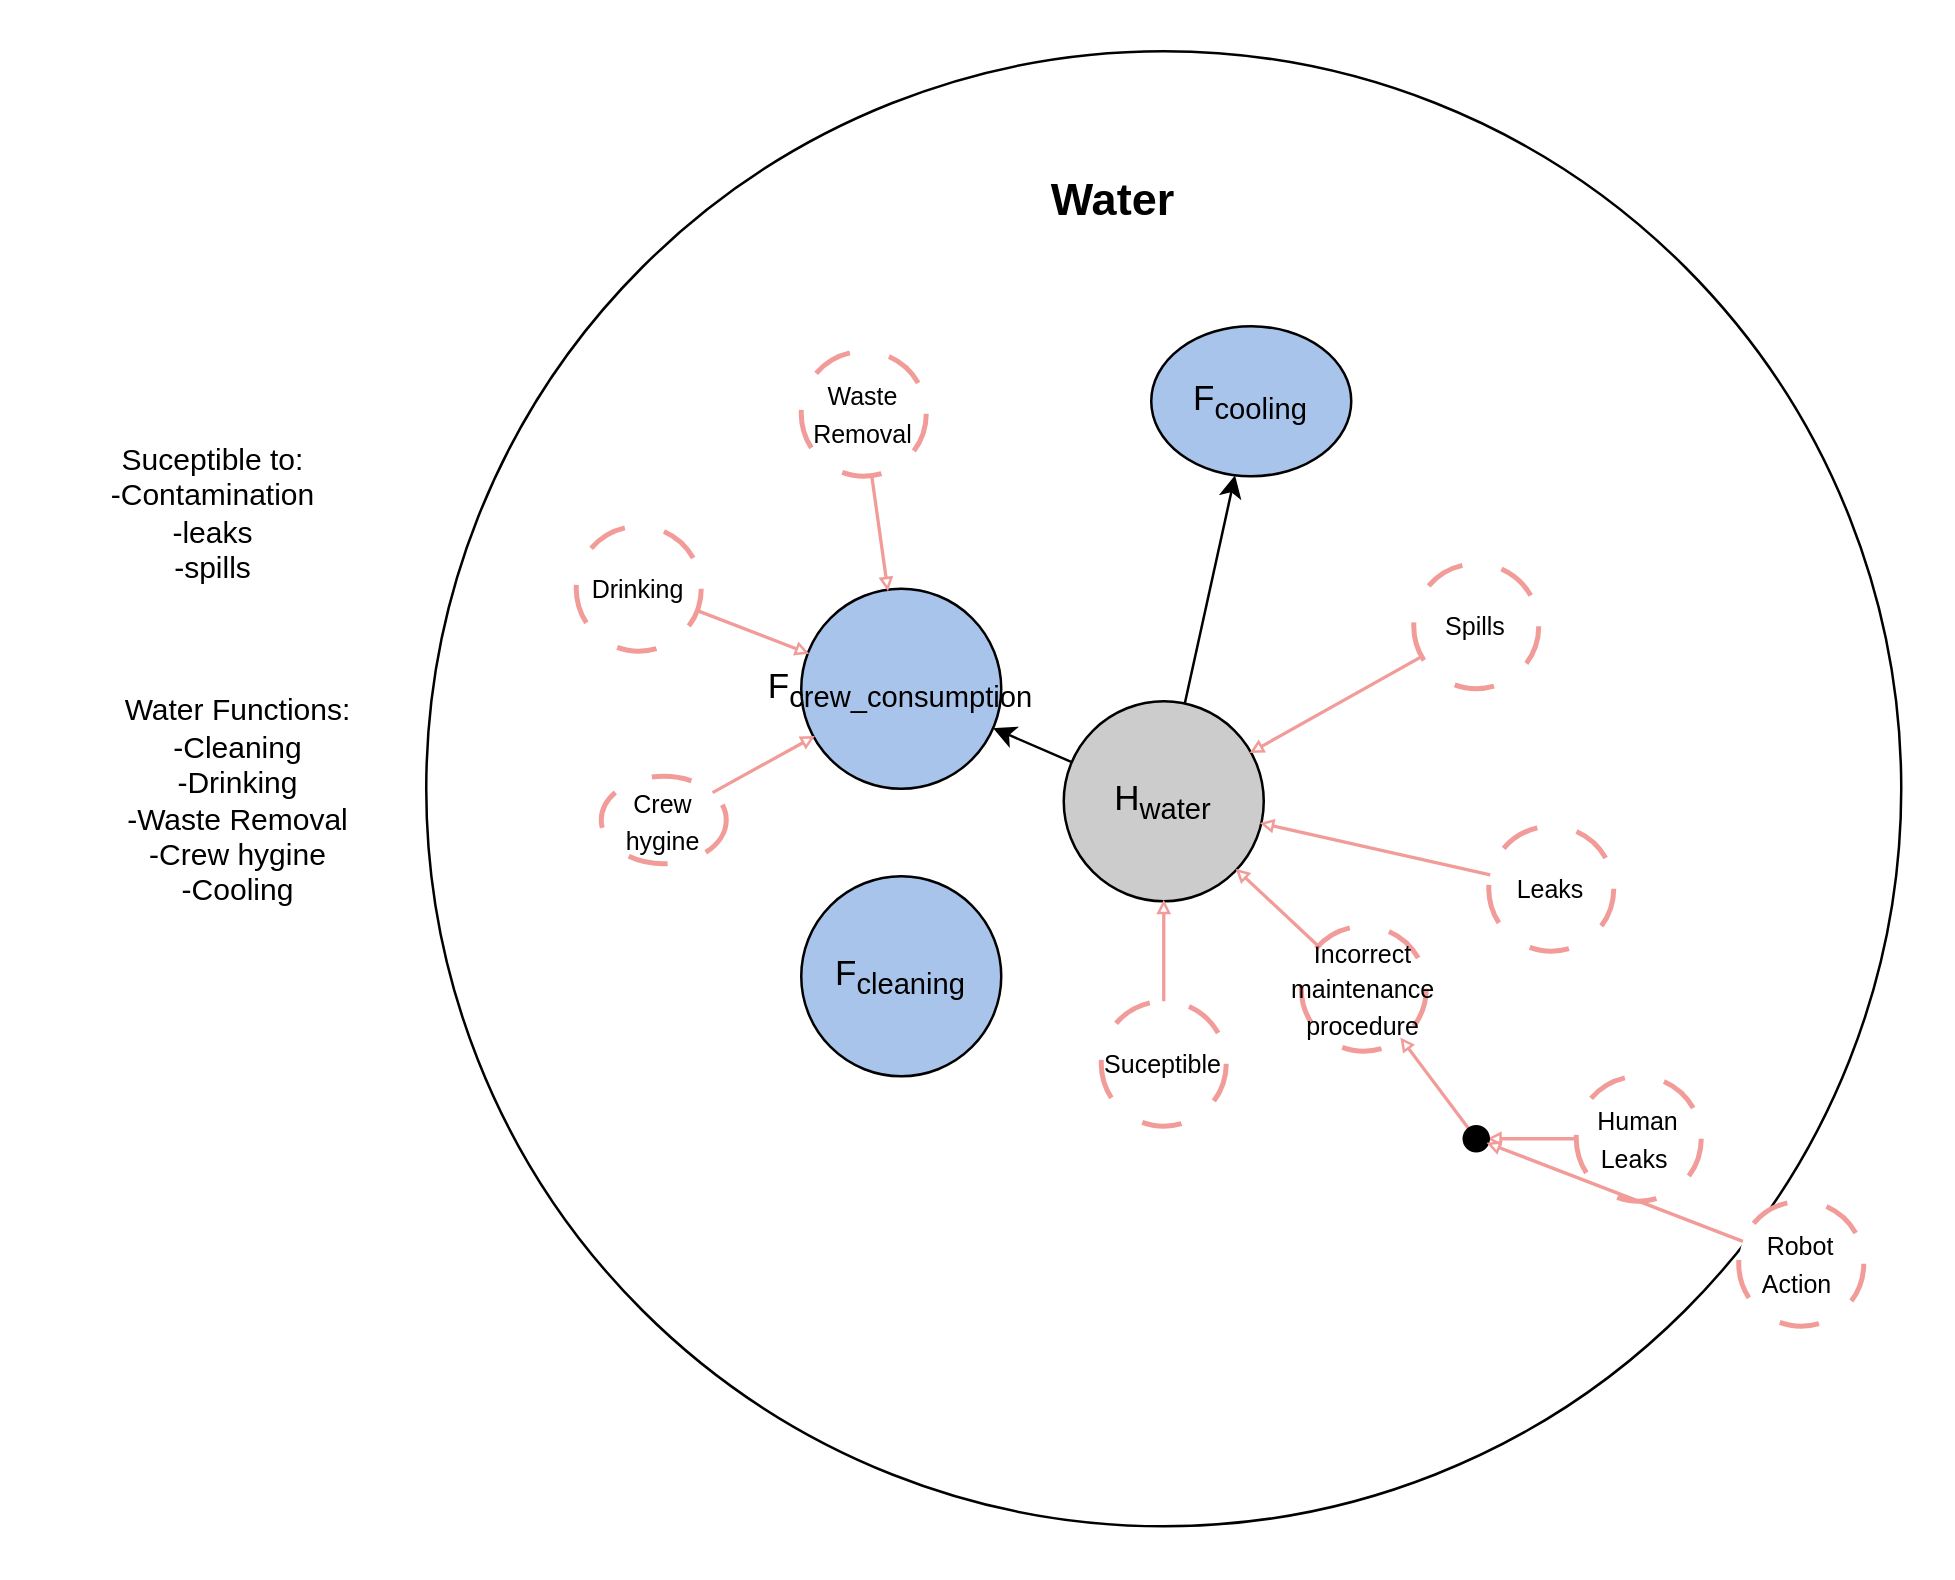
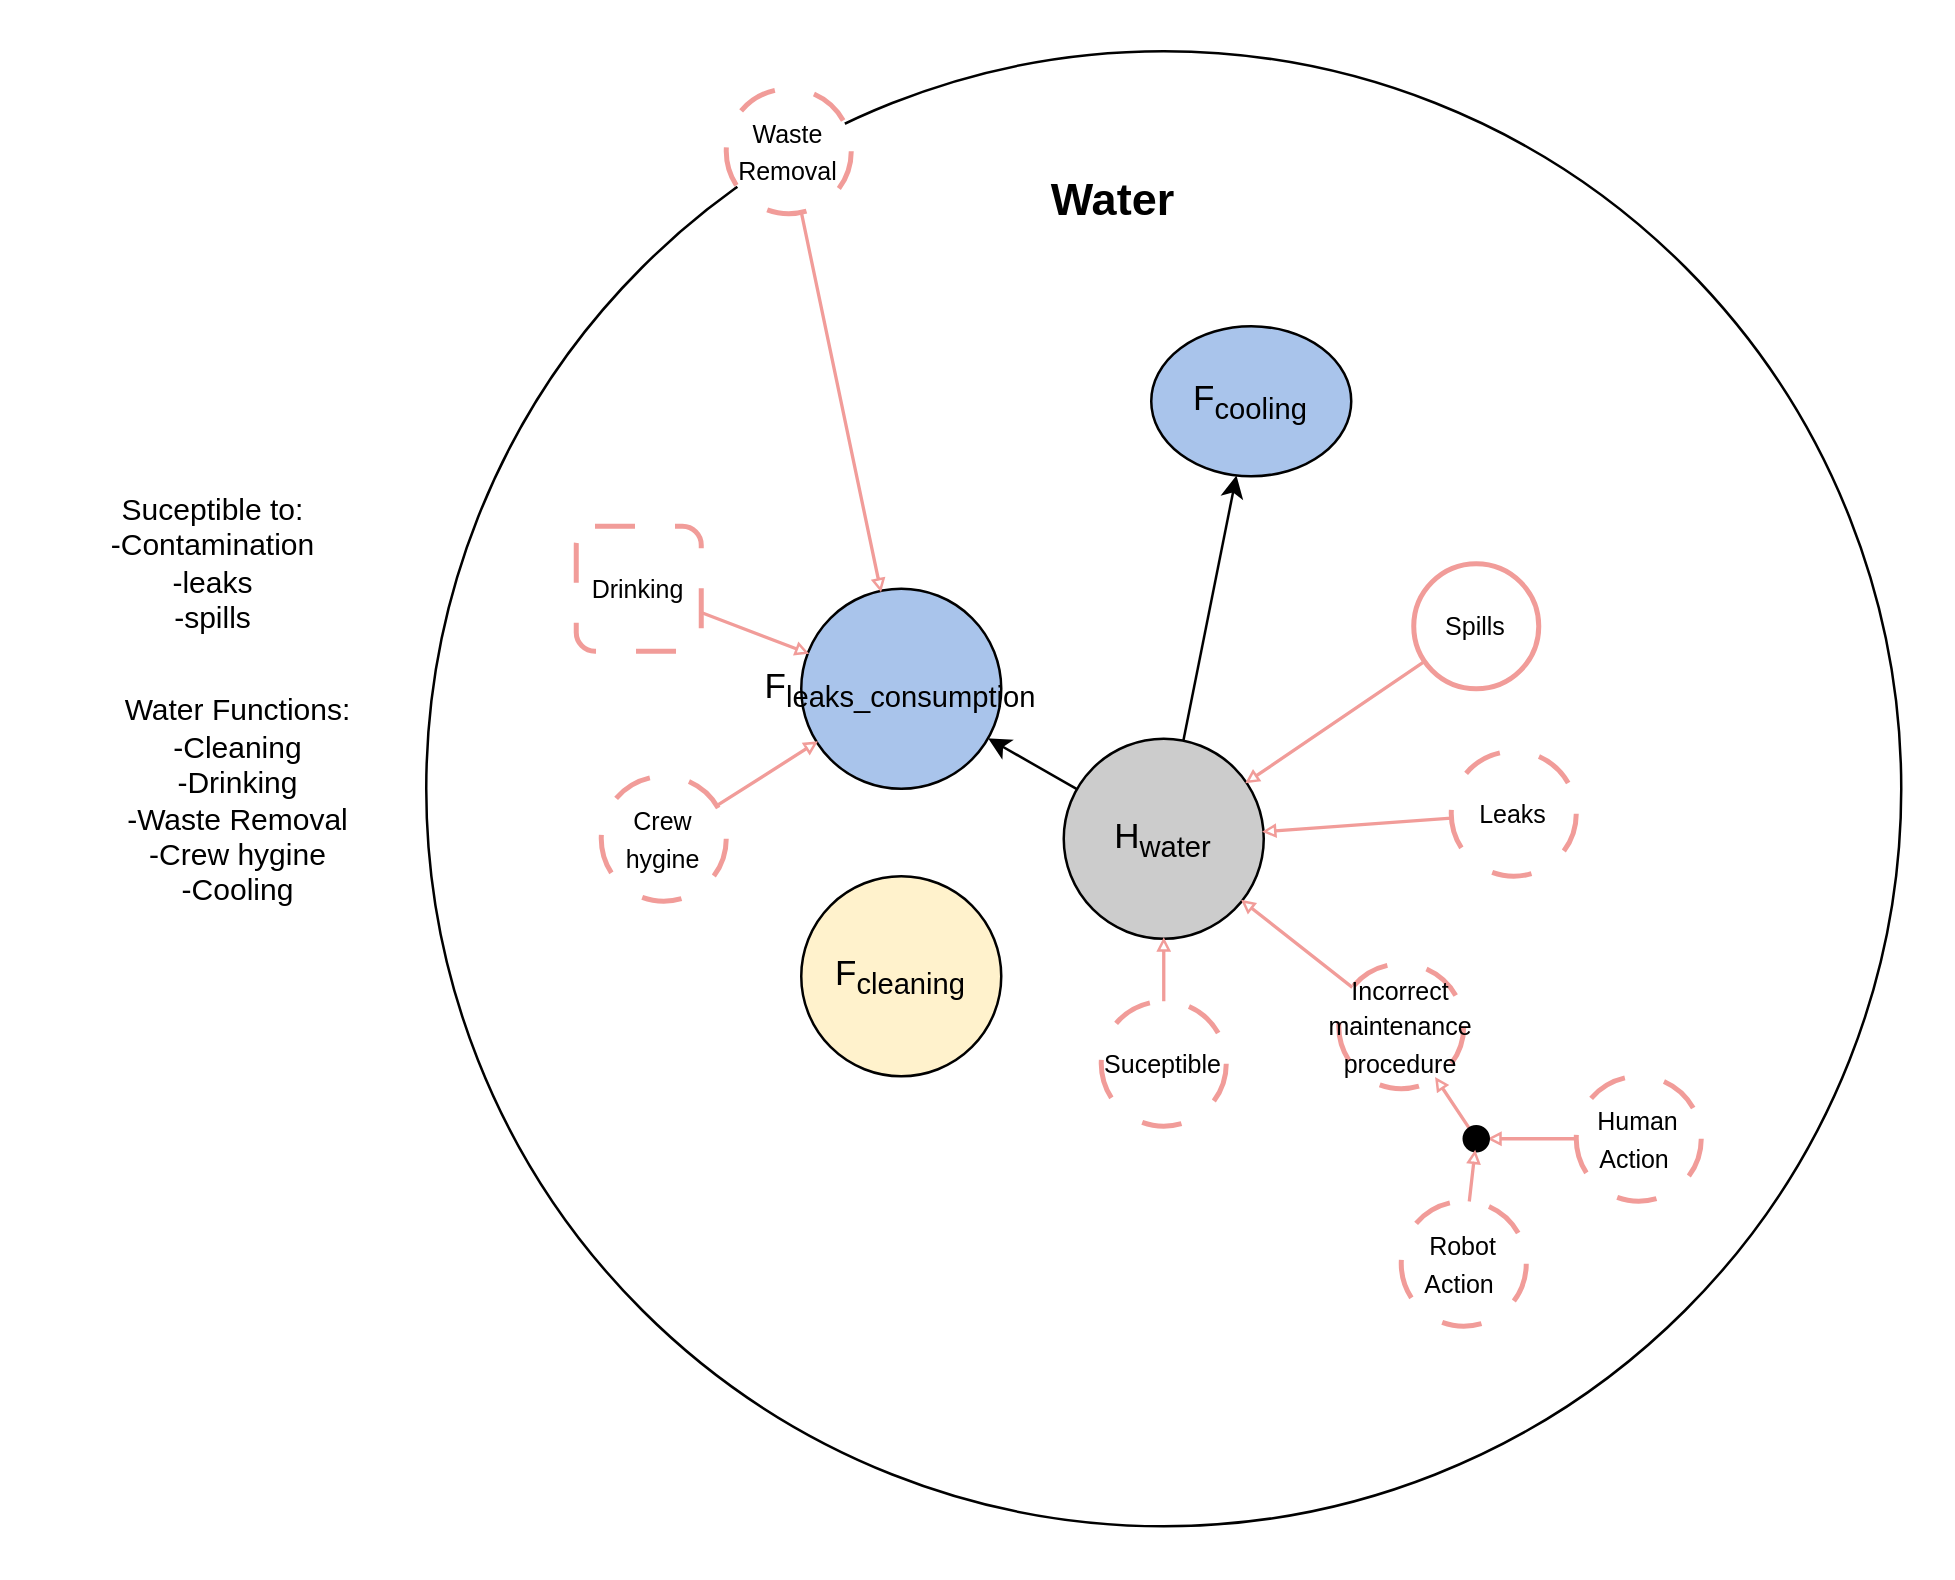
(864, 414) -> (789, 151)
(214, 514) -> (214, 564)
(639, 589) -> (639, 589)
(1476, 626) -> (1476, 626)
(901, 689) -> (901, 689)
(1164, 801) -> (1164, 839)
(664, 820) -> (664, 839)
(1551, 889) -> (1514, 814)
(901, 976) -> (901, 976)
(1364, 989) -> (1401, 1026)
(1639, 1139) -> (1639, 1139)
(1801, 1264) -> (1464, 1264)
